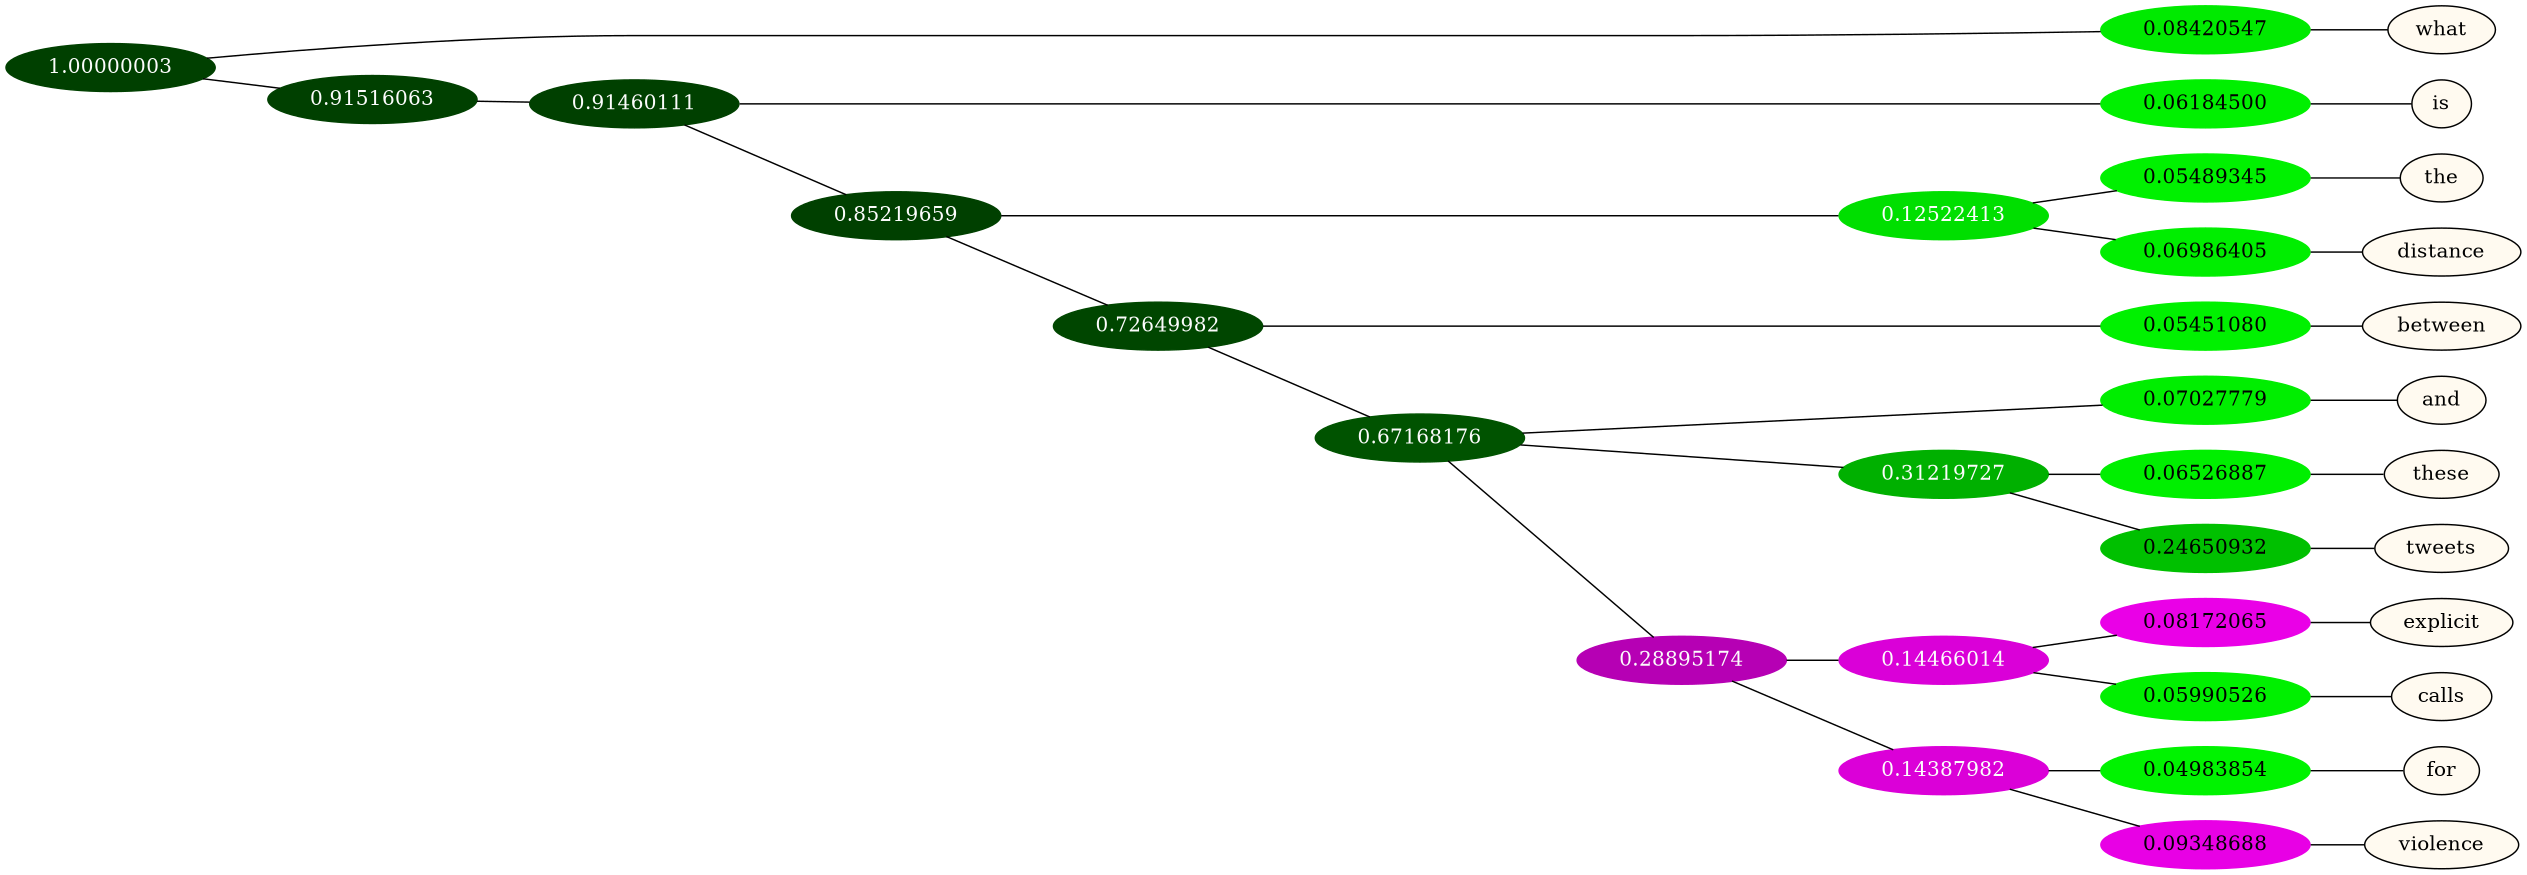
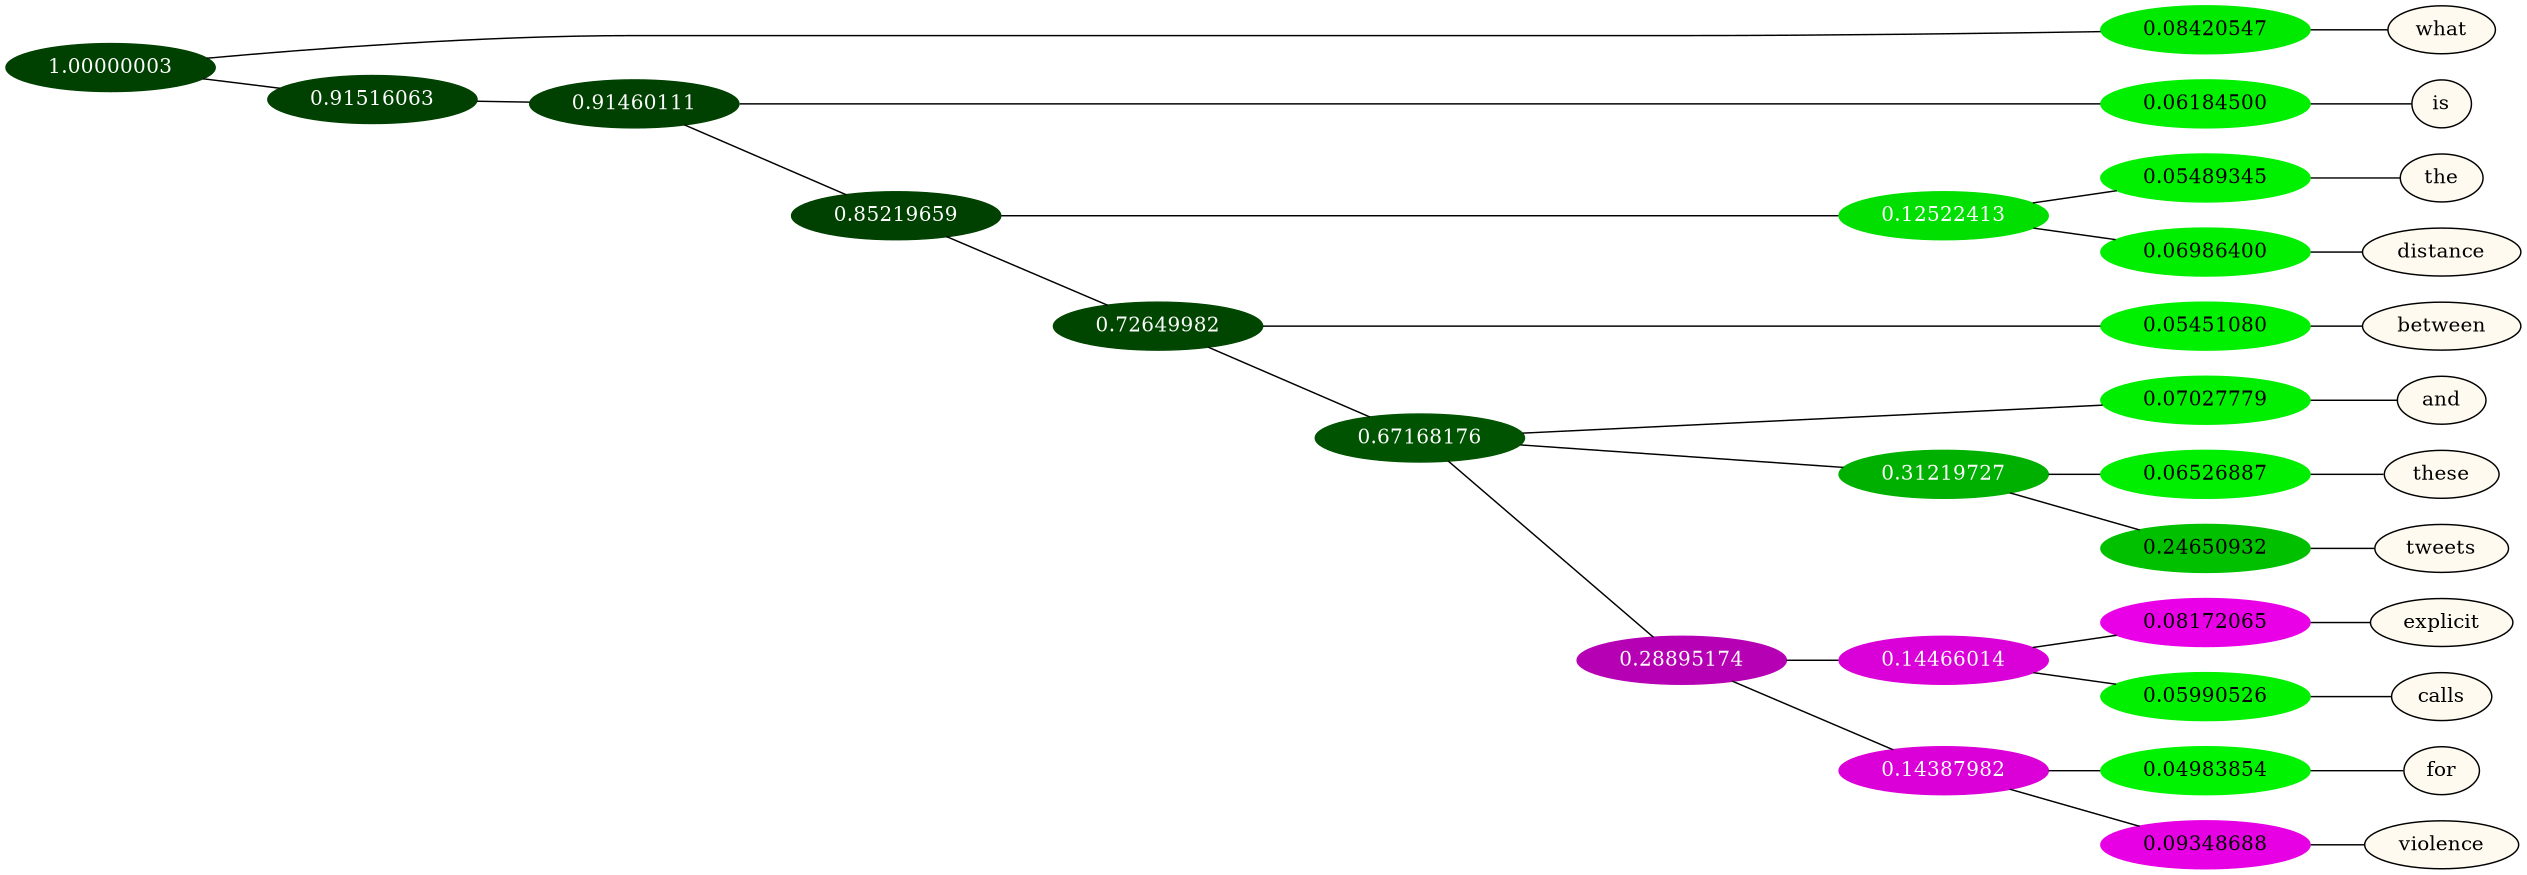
(2205, 252) -> (2205, 252)
